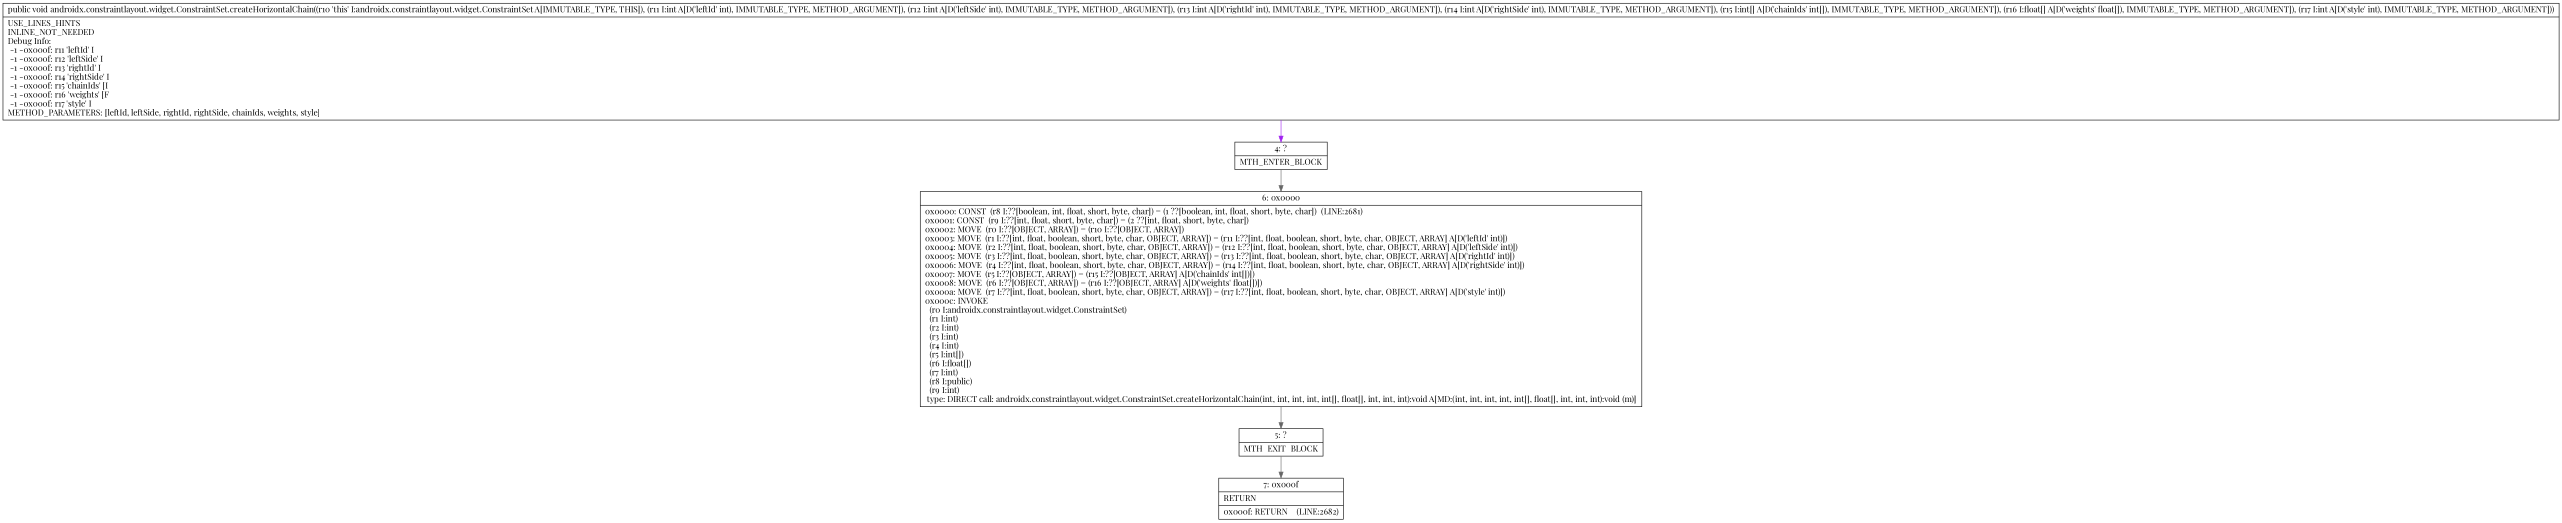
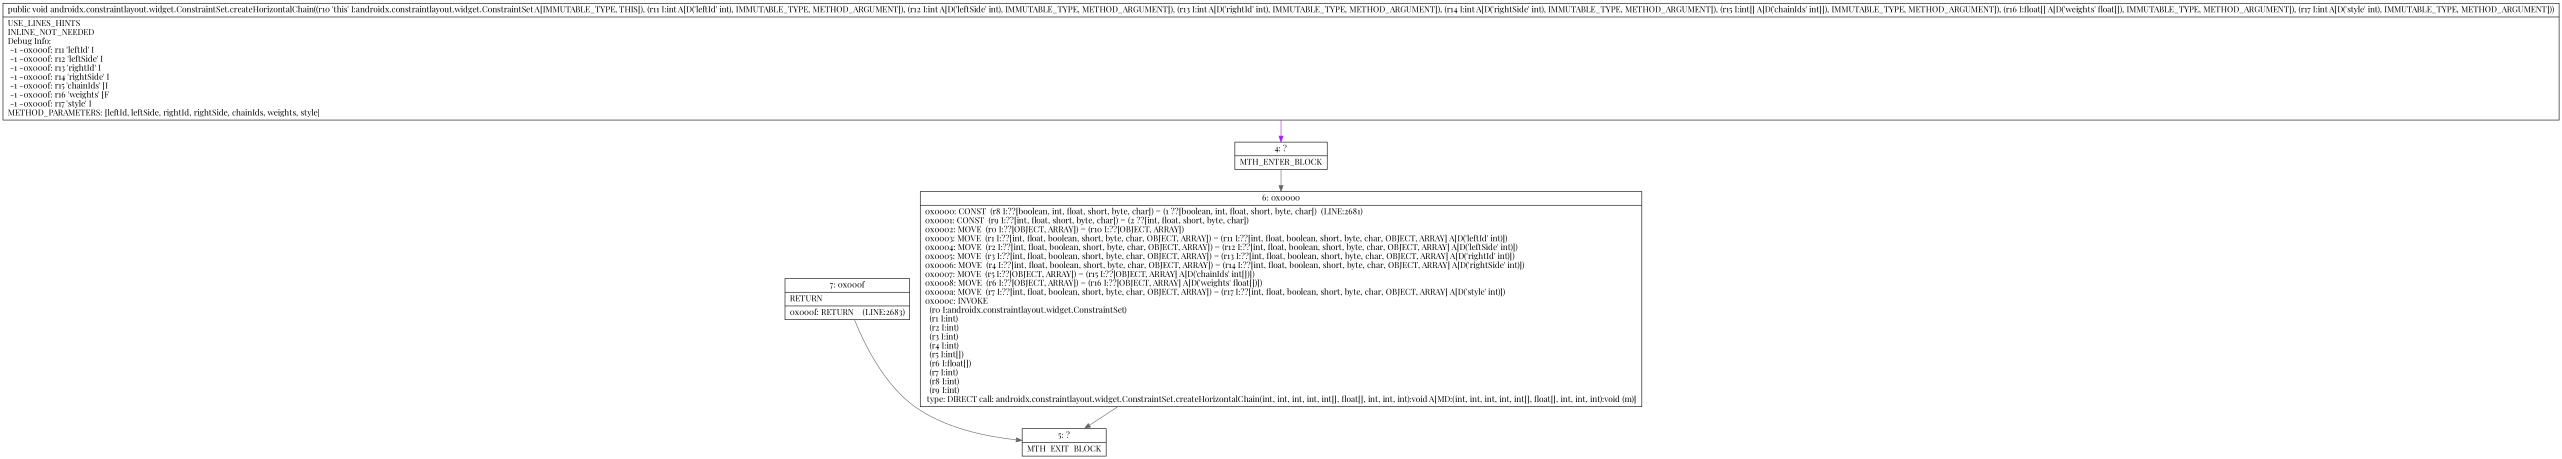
(949, 382) -> (942, 382)
(1281, 464) -> (915, 407)
(1281, 512) -> (847, 313)
